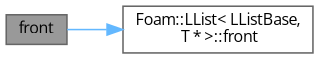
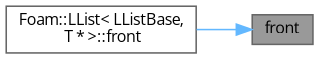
(87, 30) -> (216, 30)
